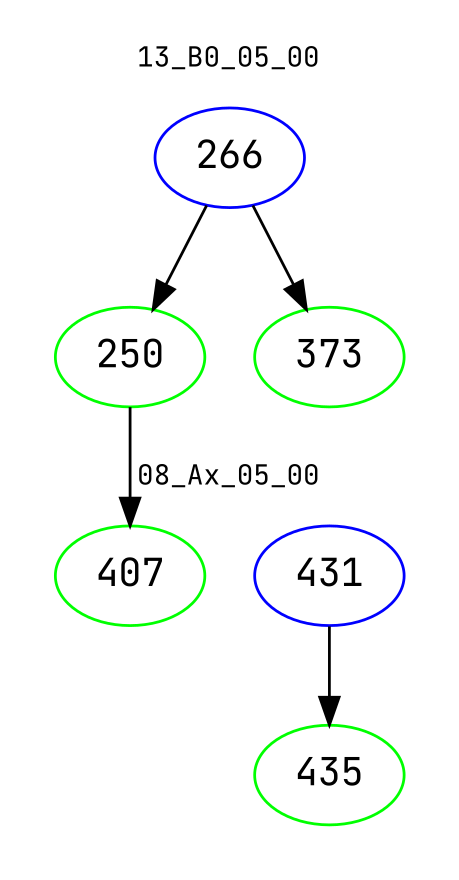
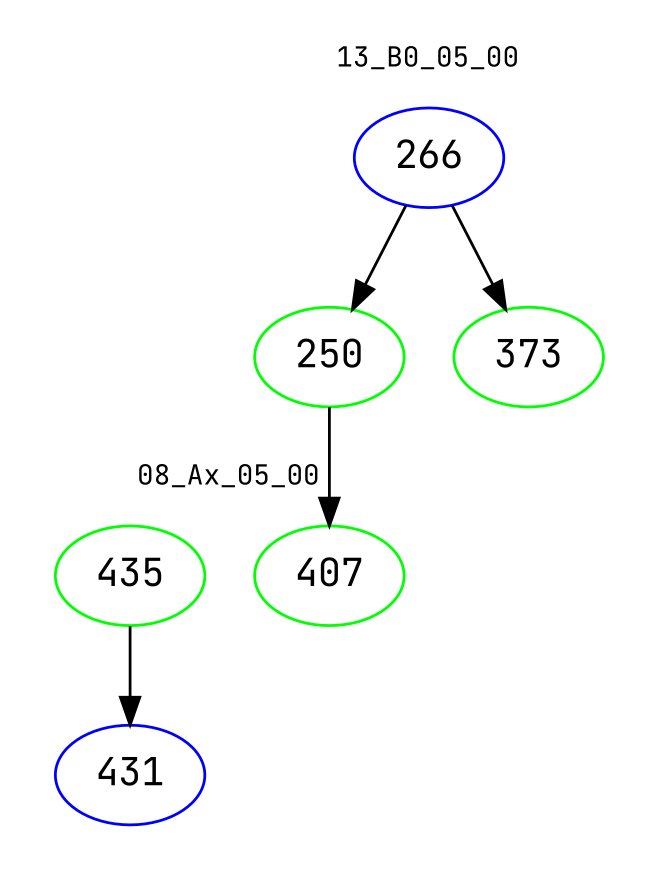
(329, 662) -> (130, 662)
